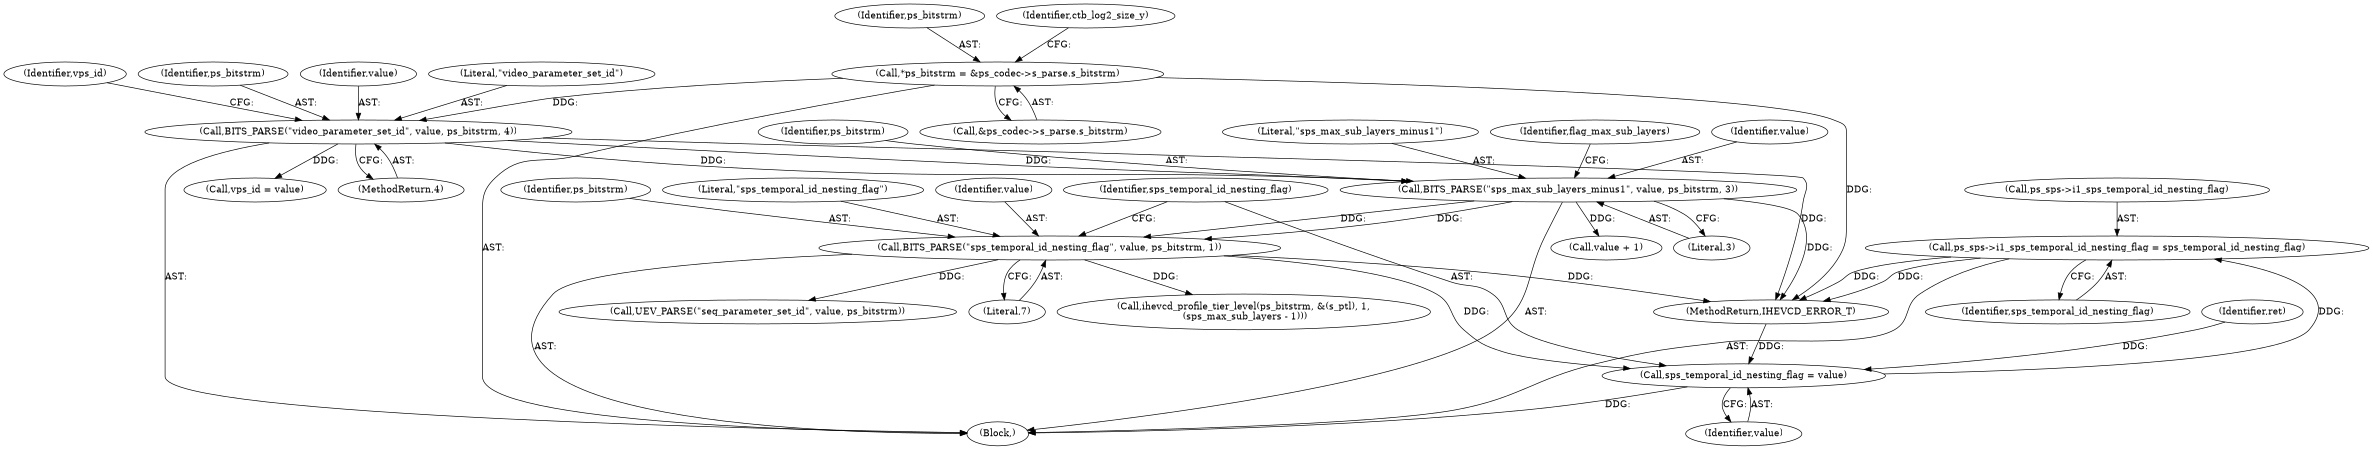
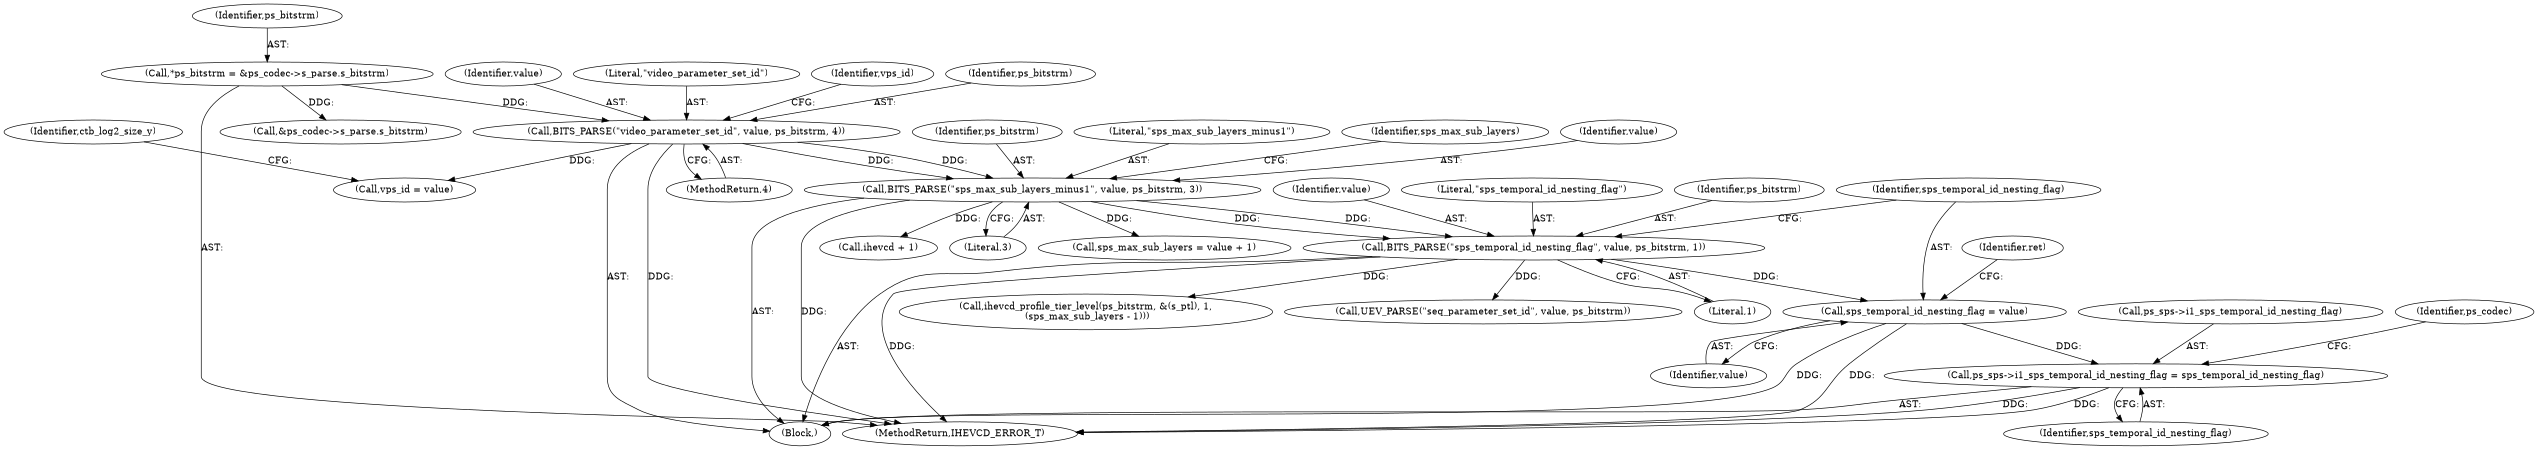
(1045, 43) -> (248, 161)
(1012, 103) -> (323, 103)
(1030, 104) -> none
(1595, 132) -> (1445, 132)
(1861, 190) -> (214, 248)
none -> (1165, 248)
(1606, 248) -> (879, 248)
(482, 294) -> none
(1007, 312) -> (1733, 312)
none -> (2465, 312)
(1761, 337) -> (1511, 425)
(2137, 347) -> (1993, 277)
